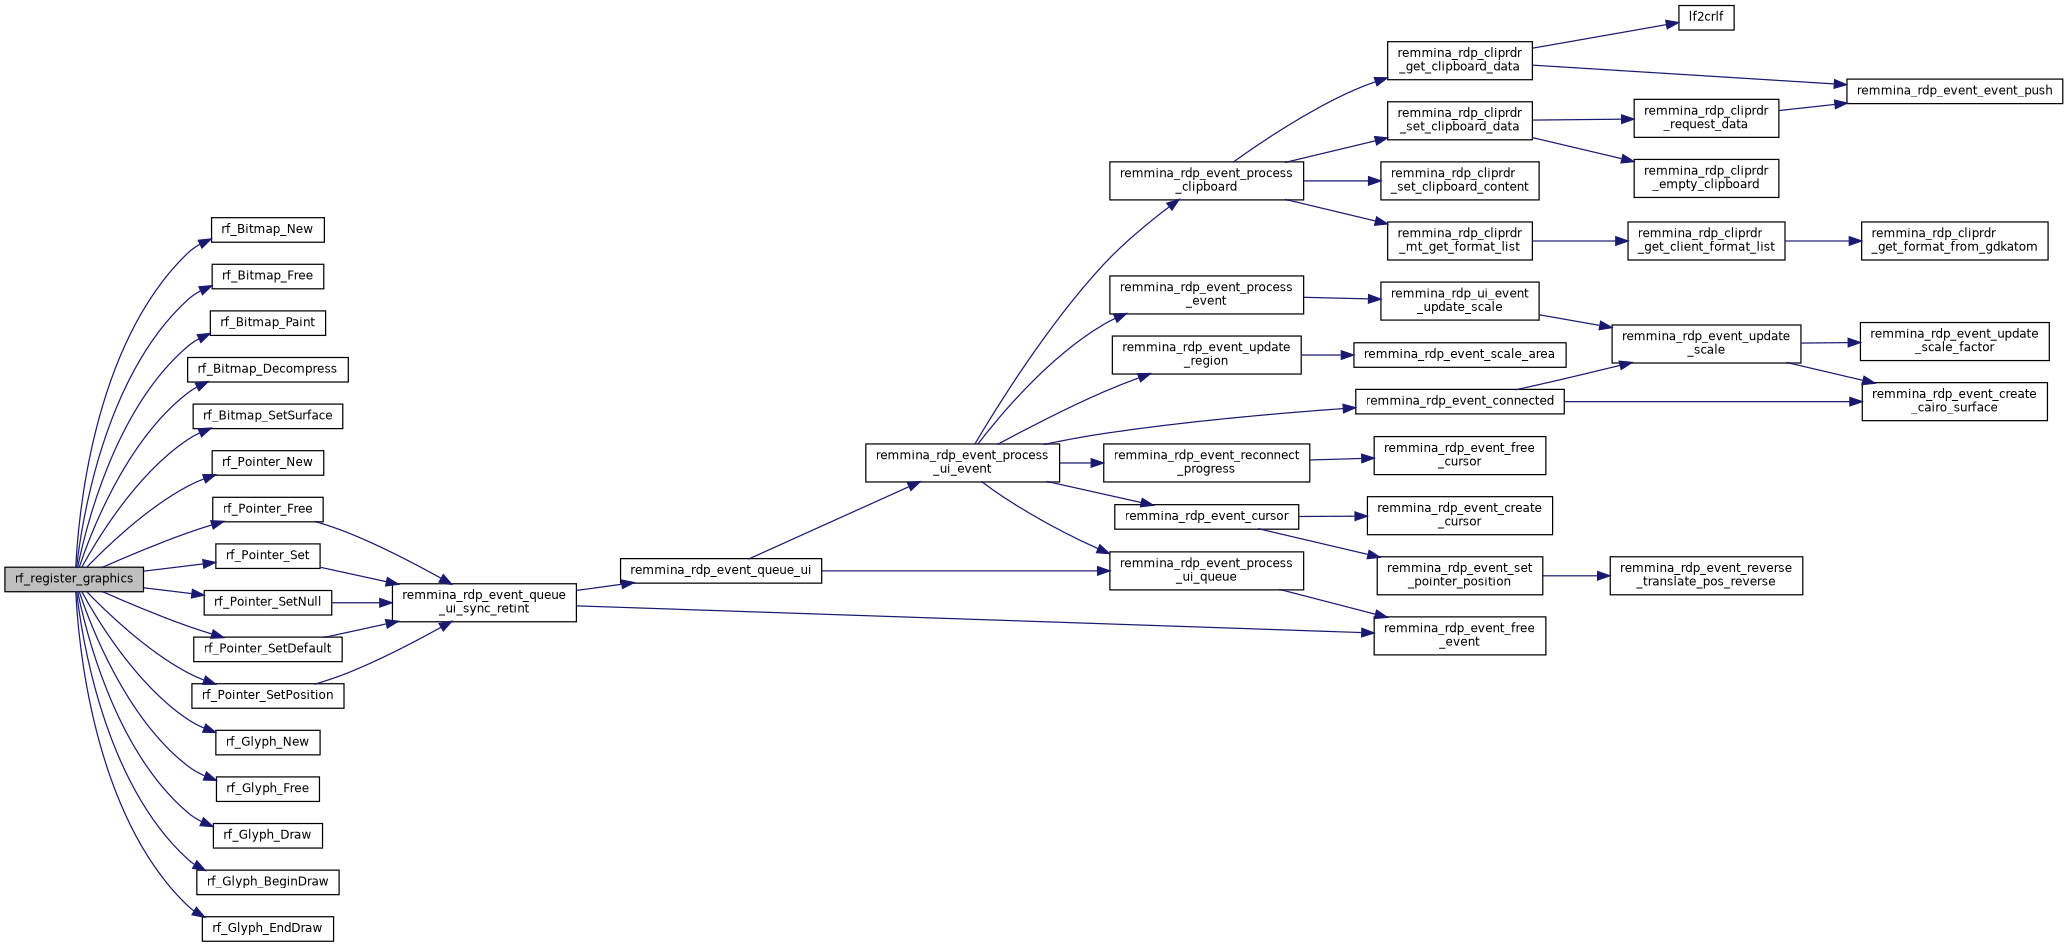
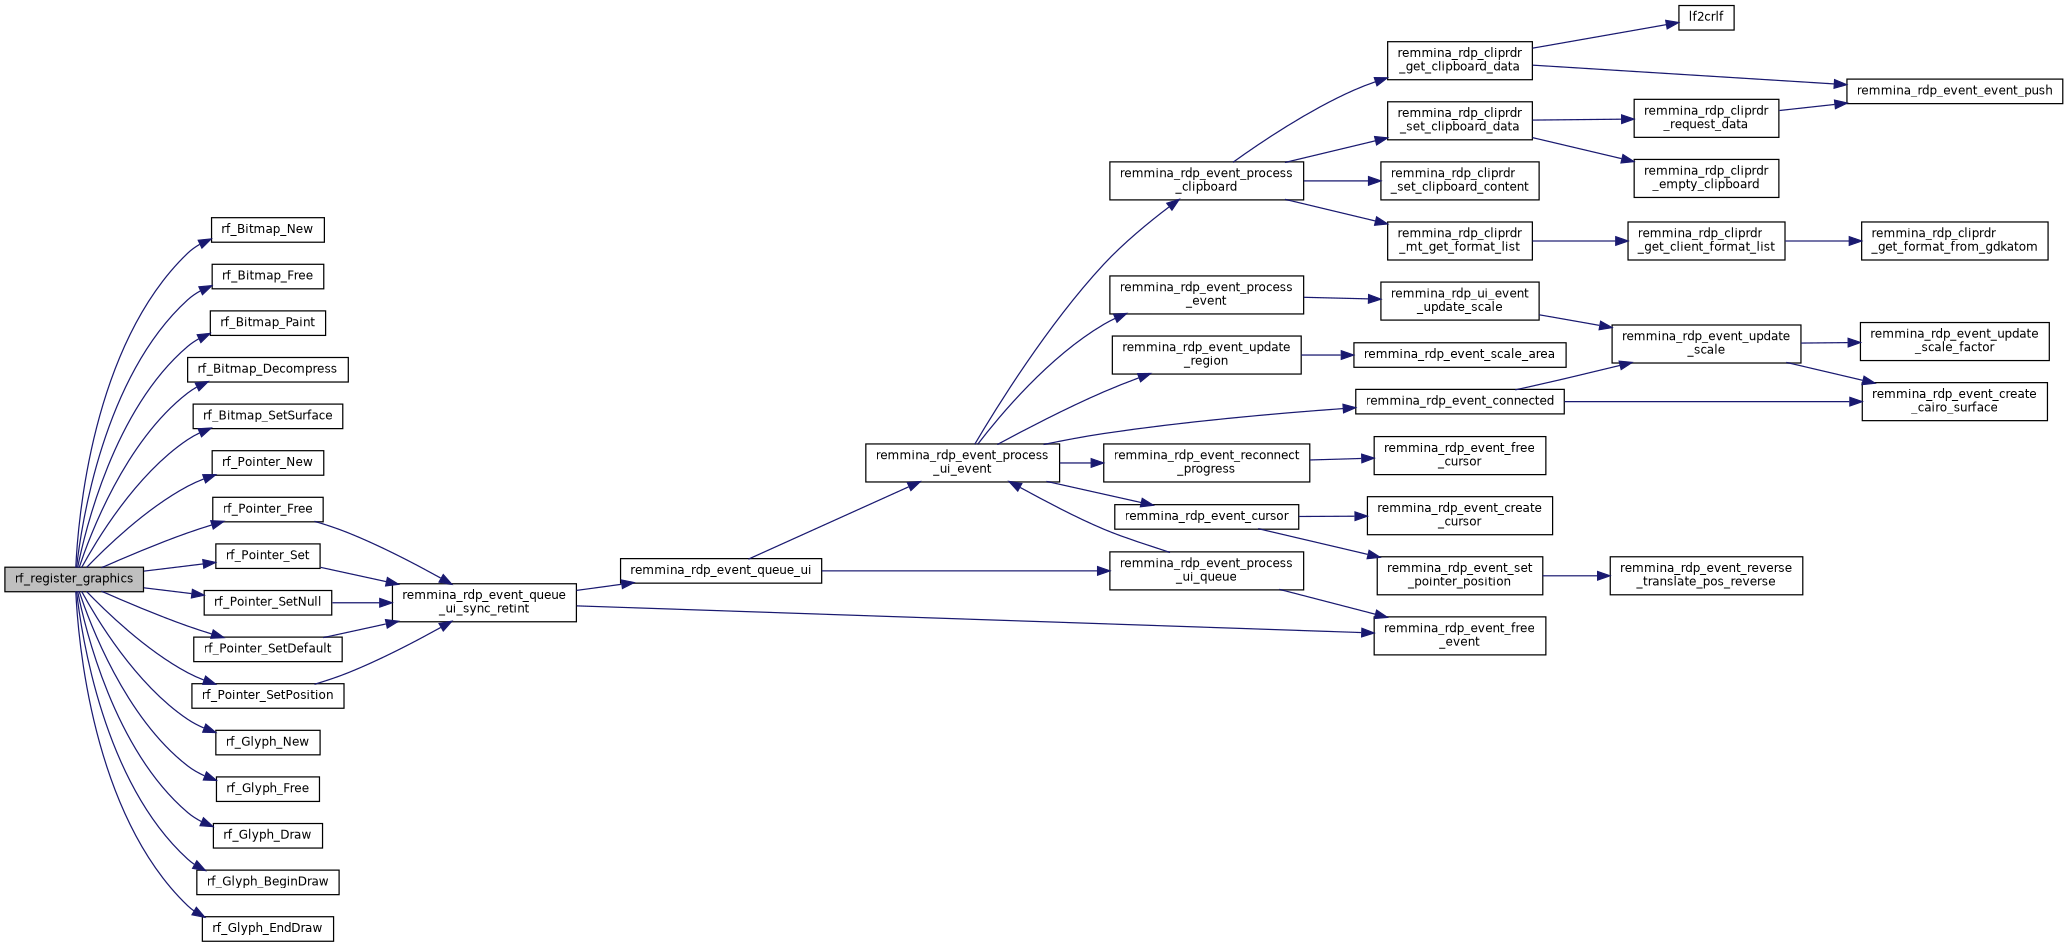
(1038, 518) -> (1093, 525)
